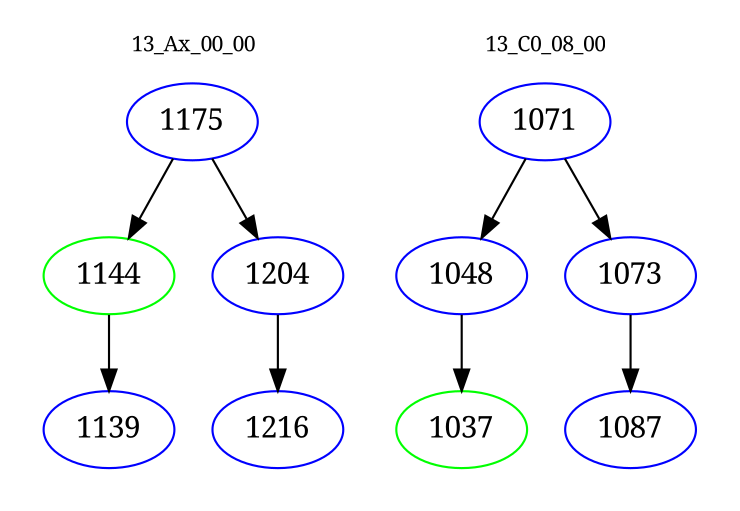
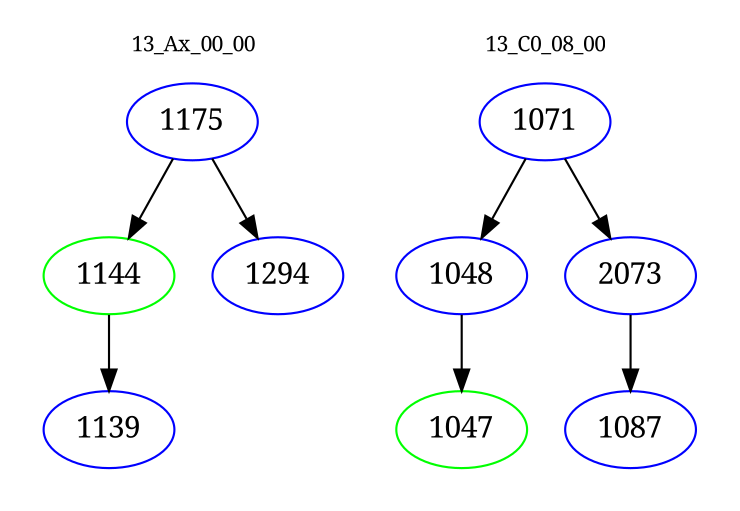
(278, 276) -> (278, 276)
(631, 276) -> (631, 276)
(278, 430) -> none
(462, 430) -> (462, 430)
